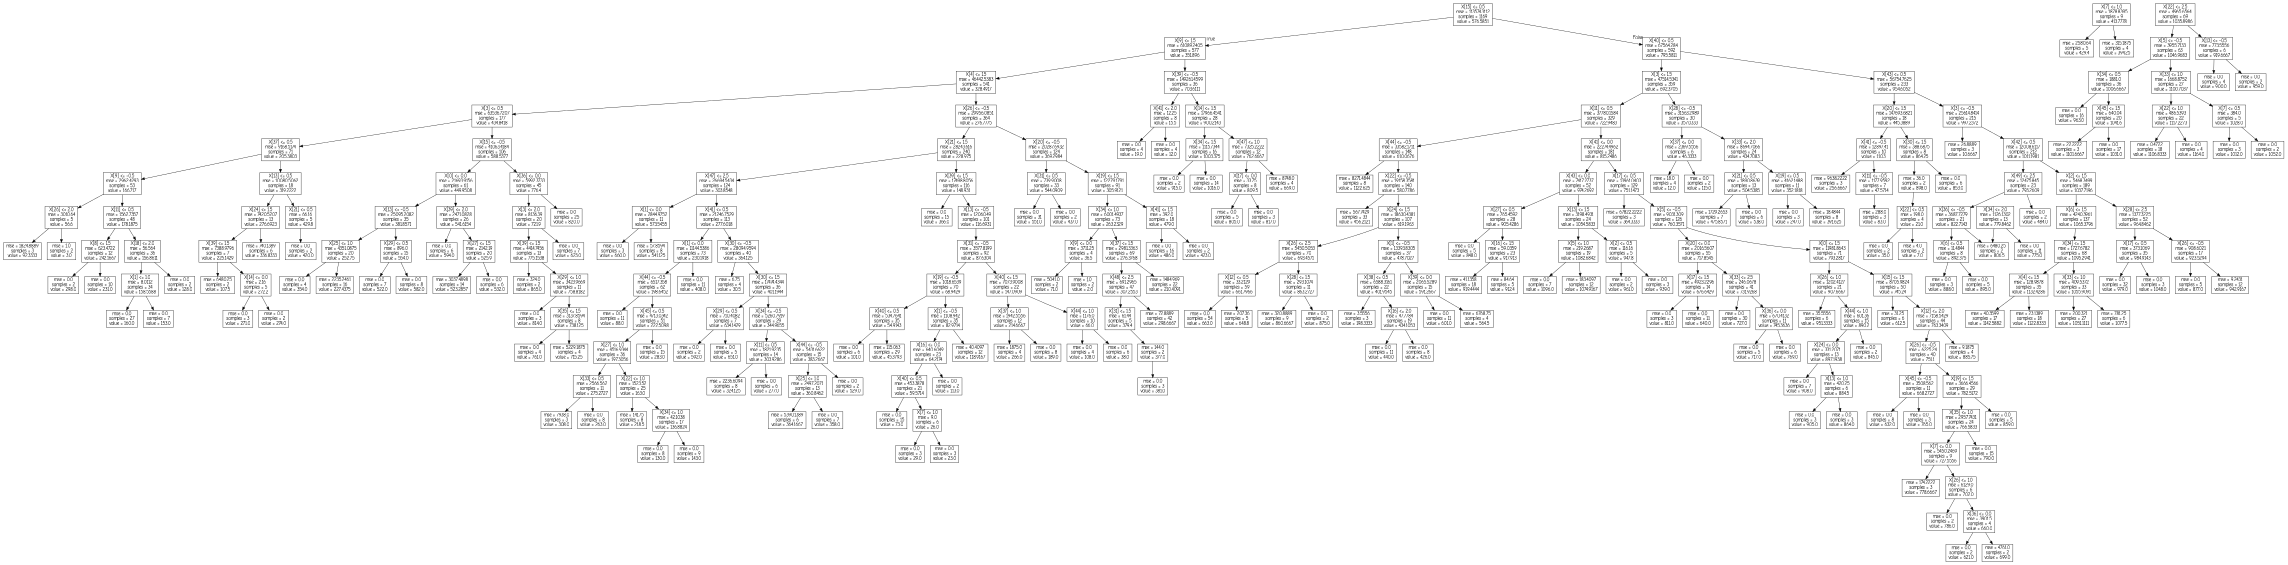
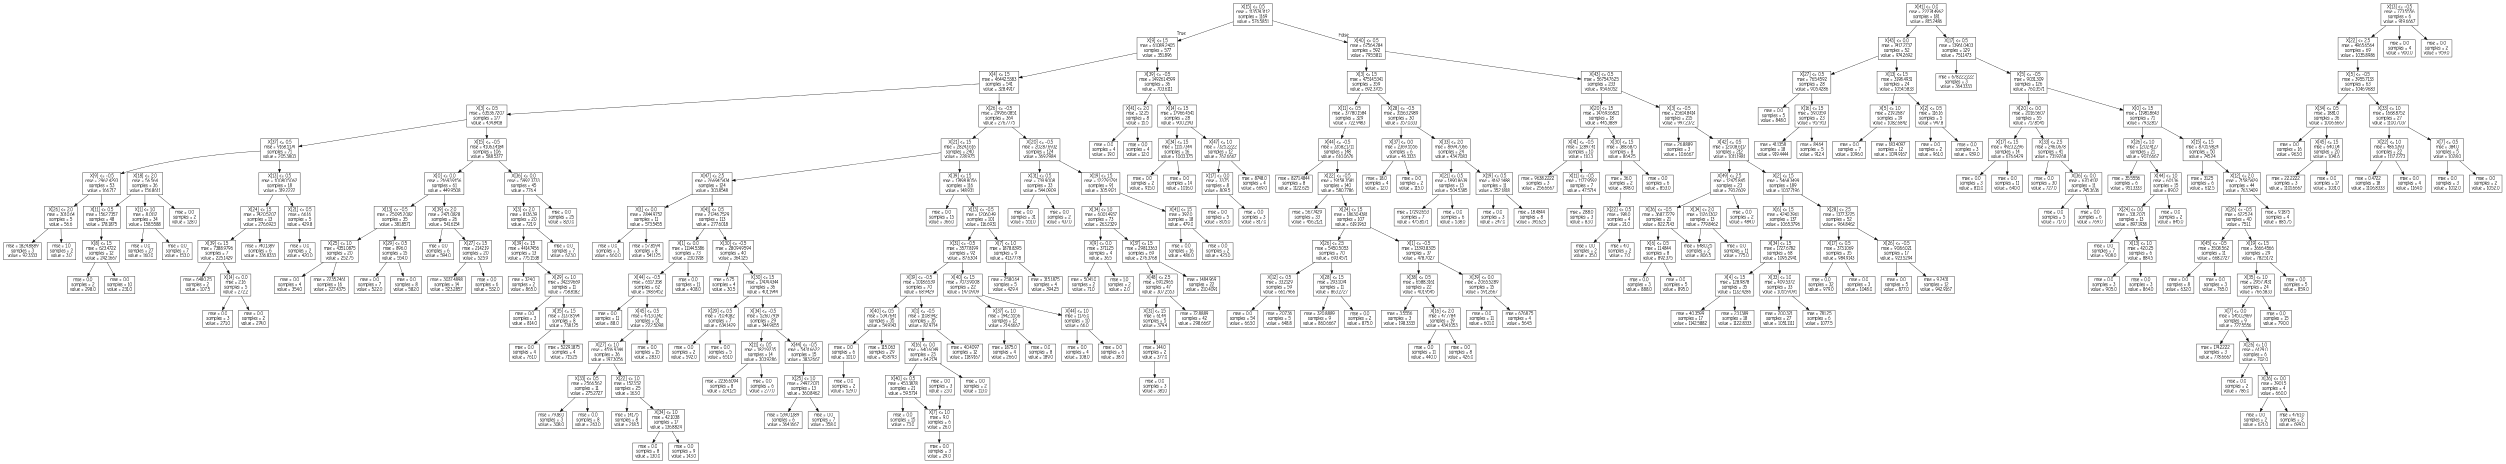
(2193, 30) -> (2380, 30)
(1601, 131) -> none
(131, 233) -> (125, 199)
none -> (992, 233)
(887, 353) -> (882, 353)
(828, 370) -> (844, 368)
(936, 437) -> (940, 400)
